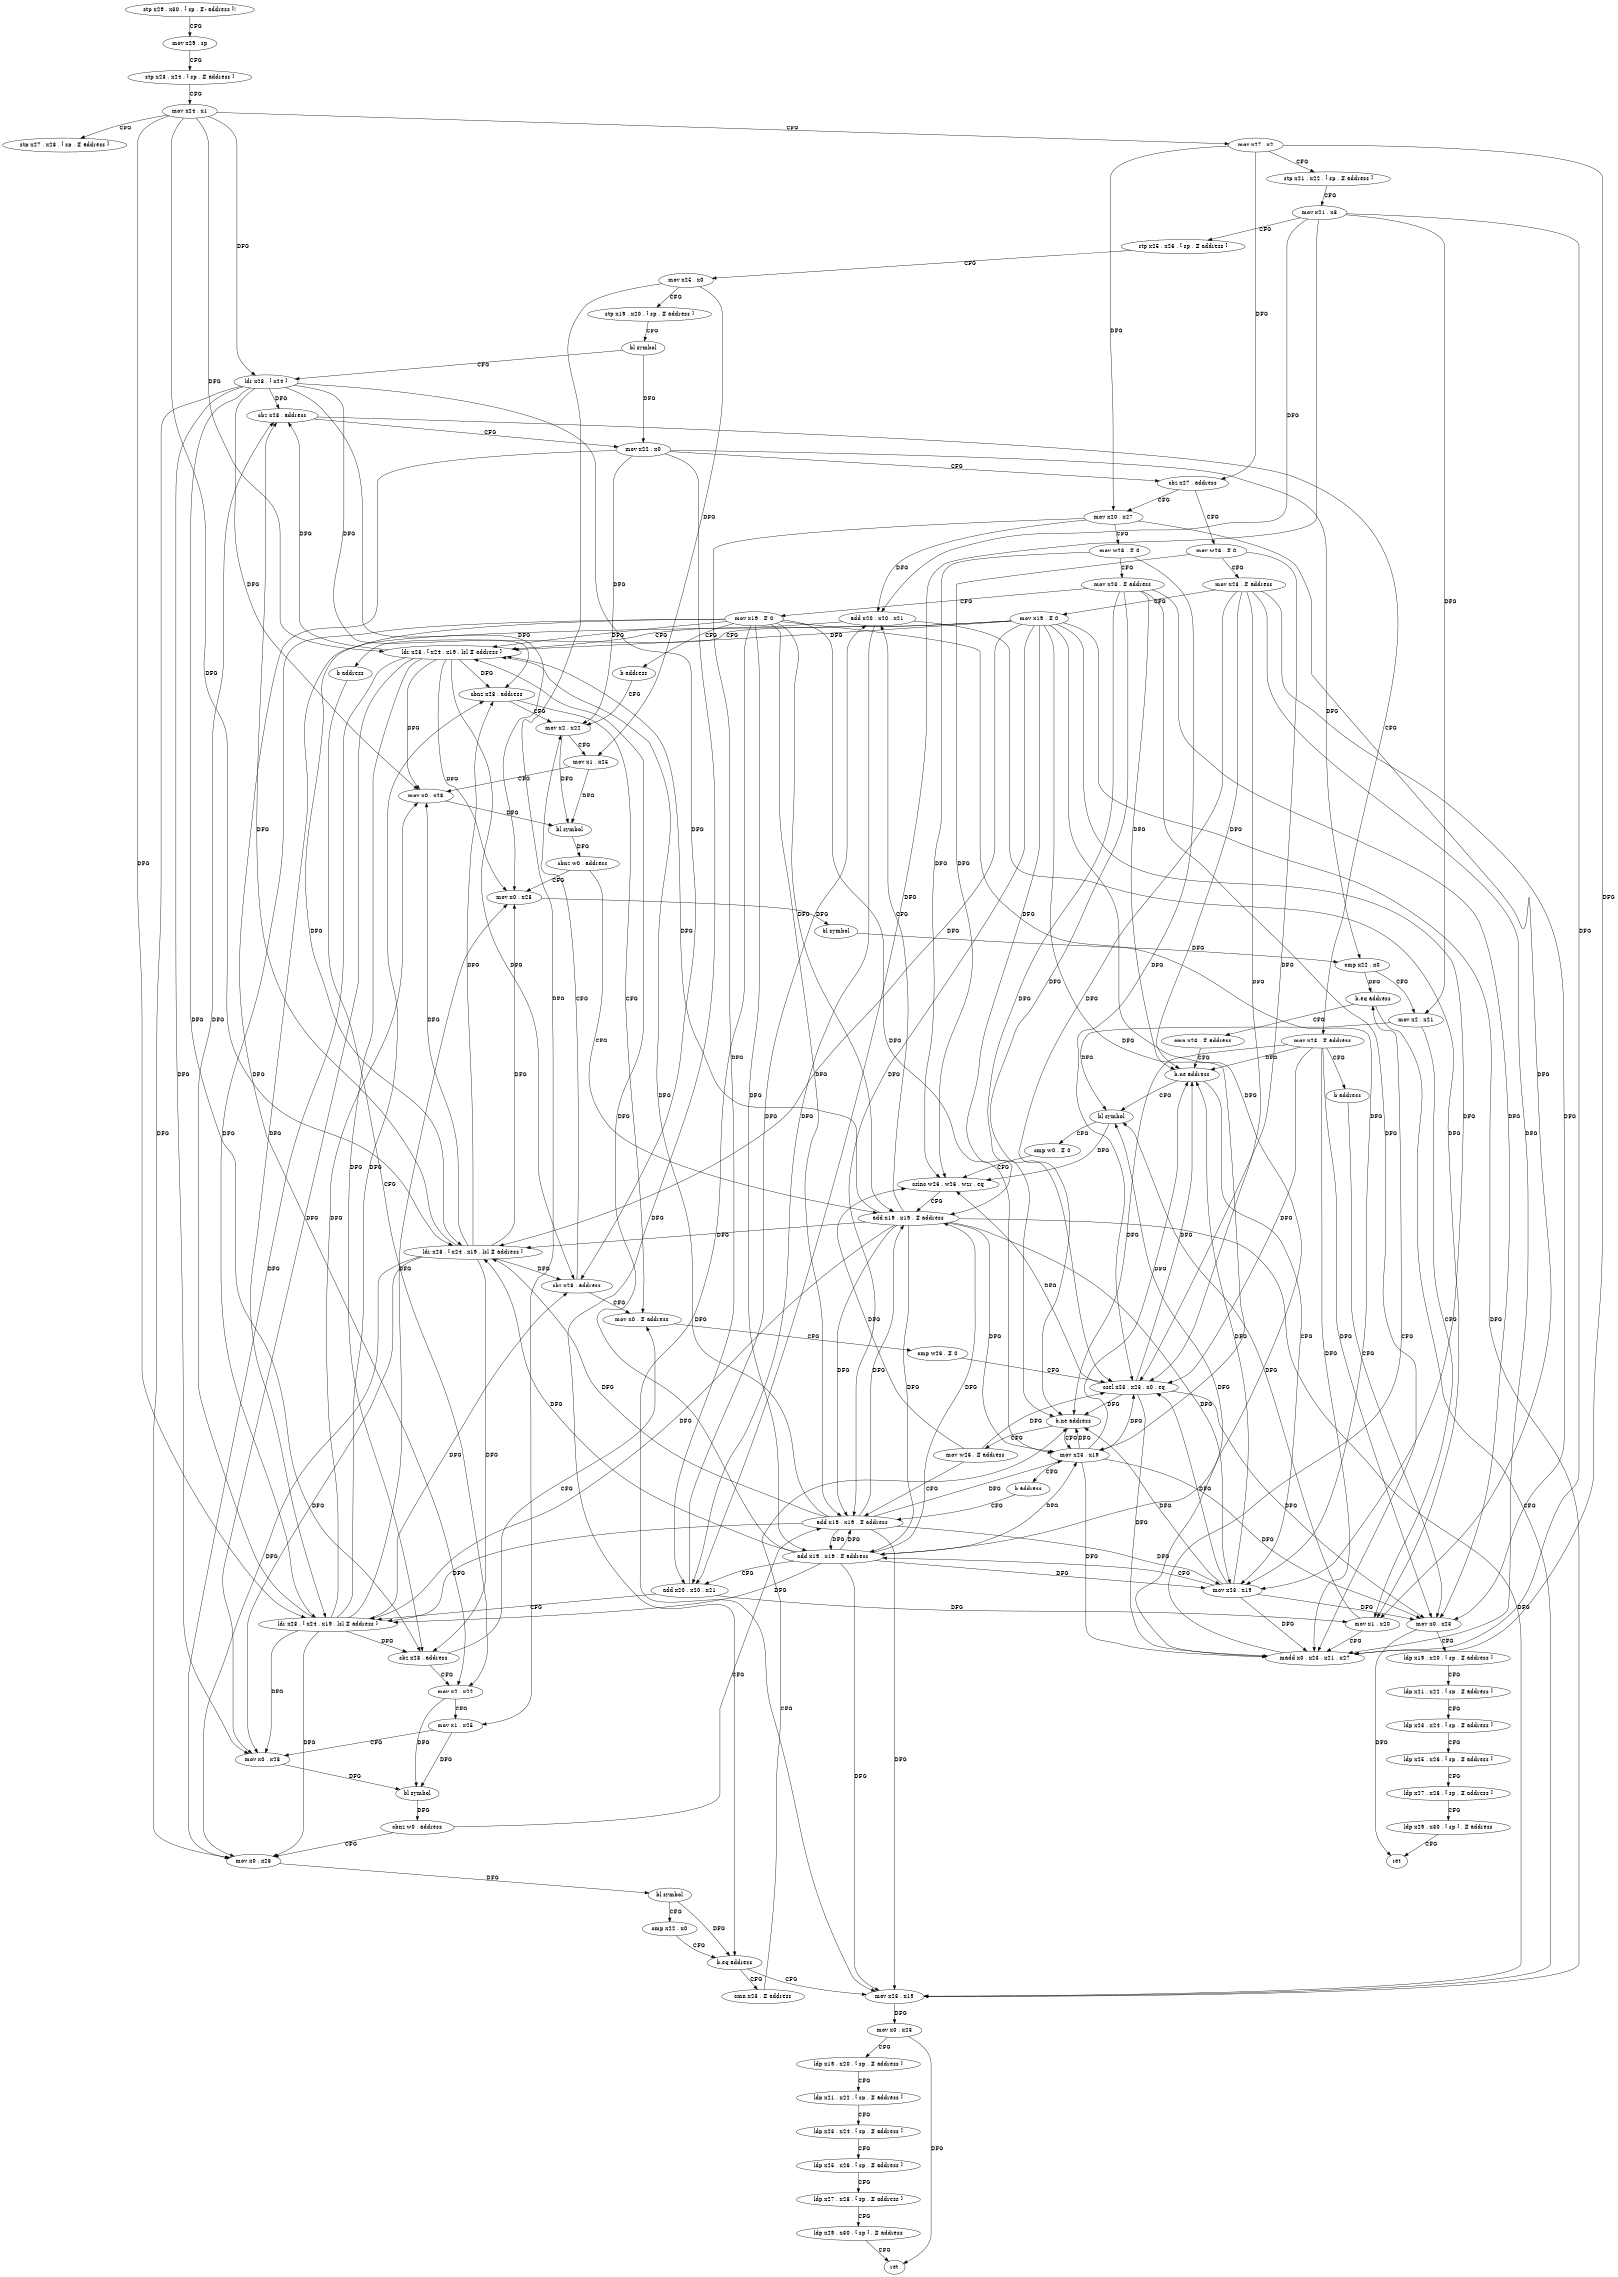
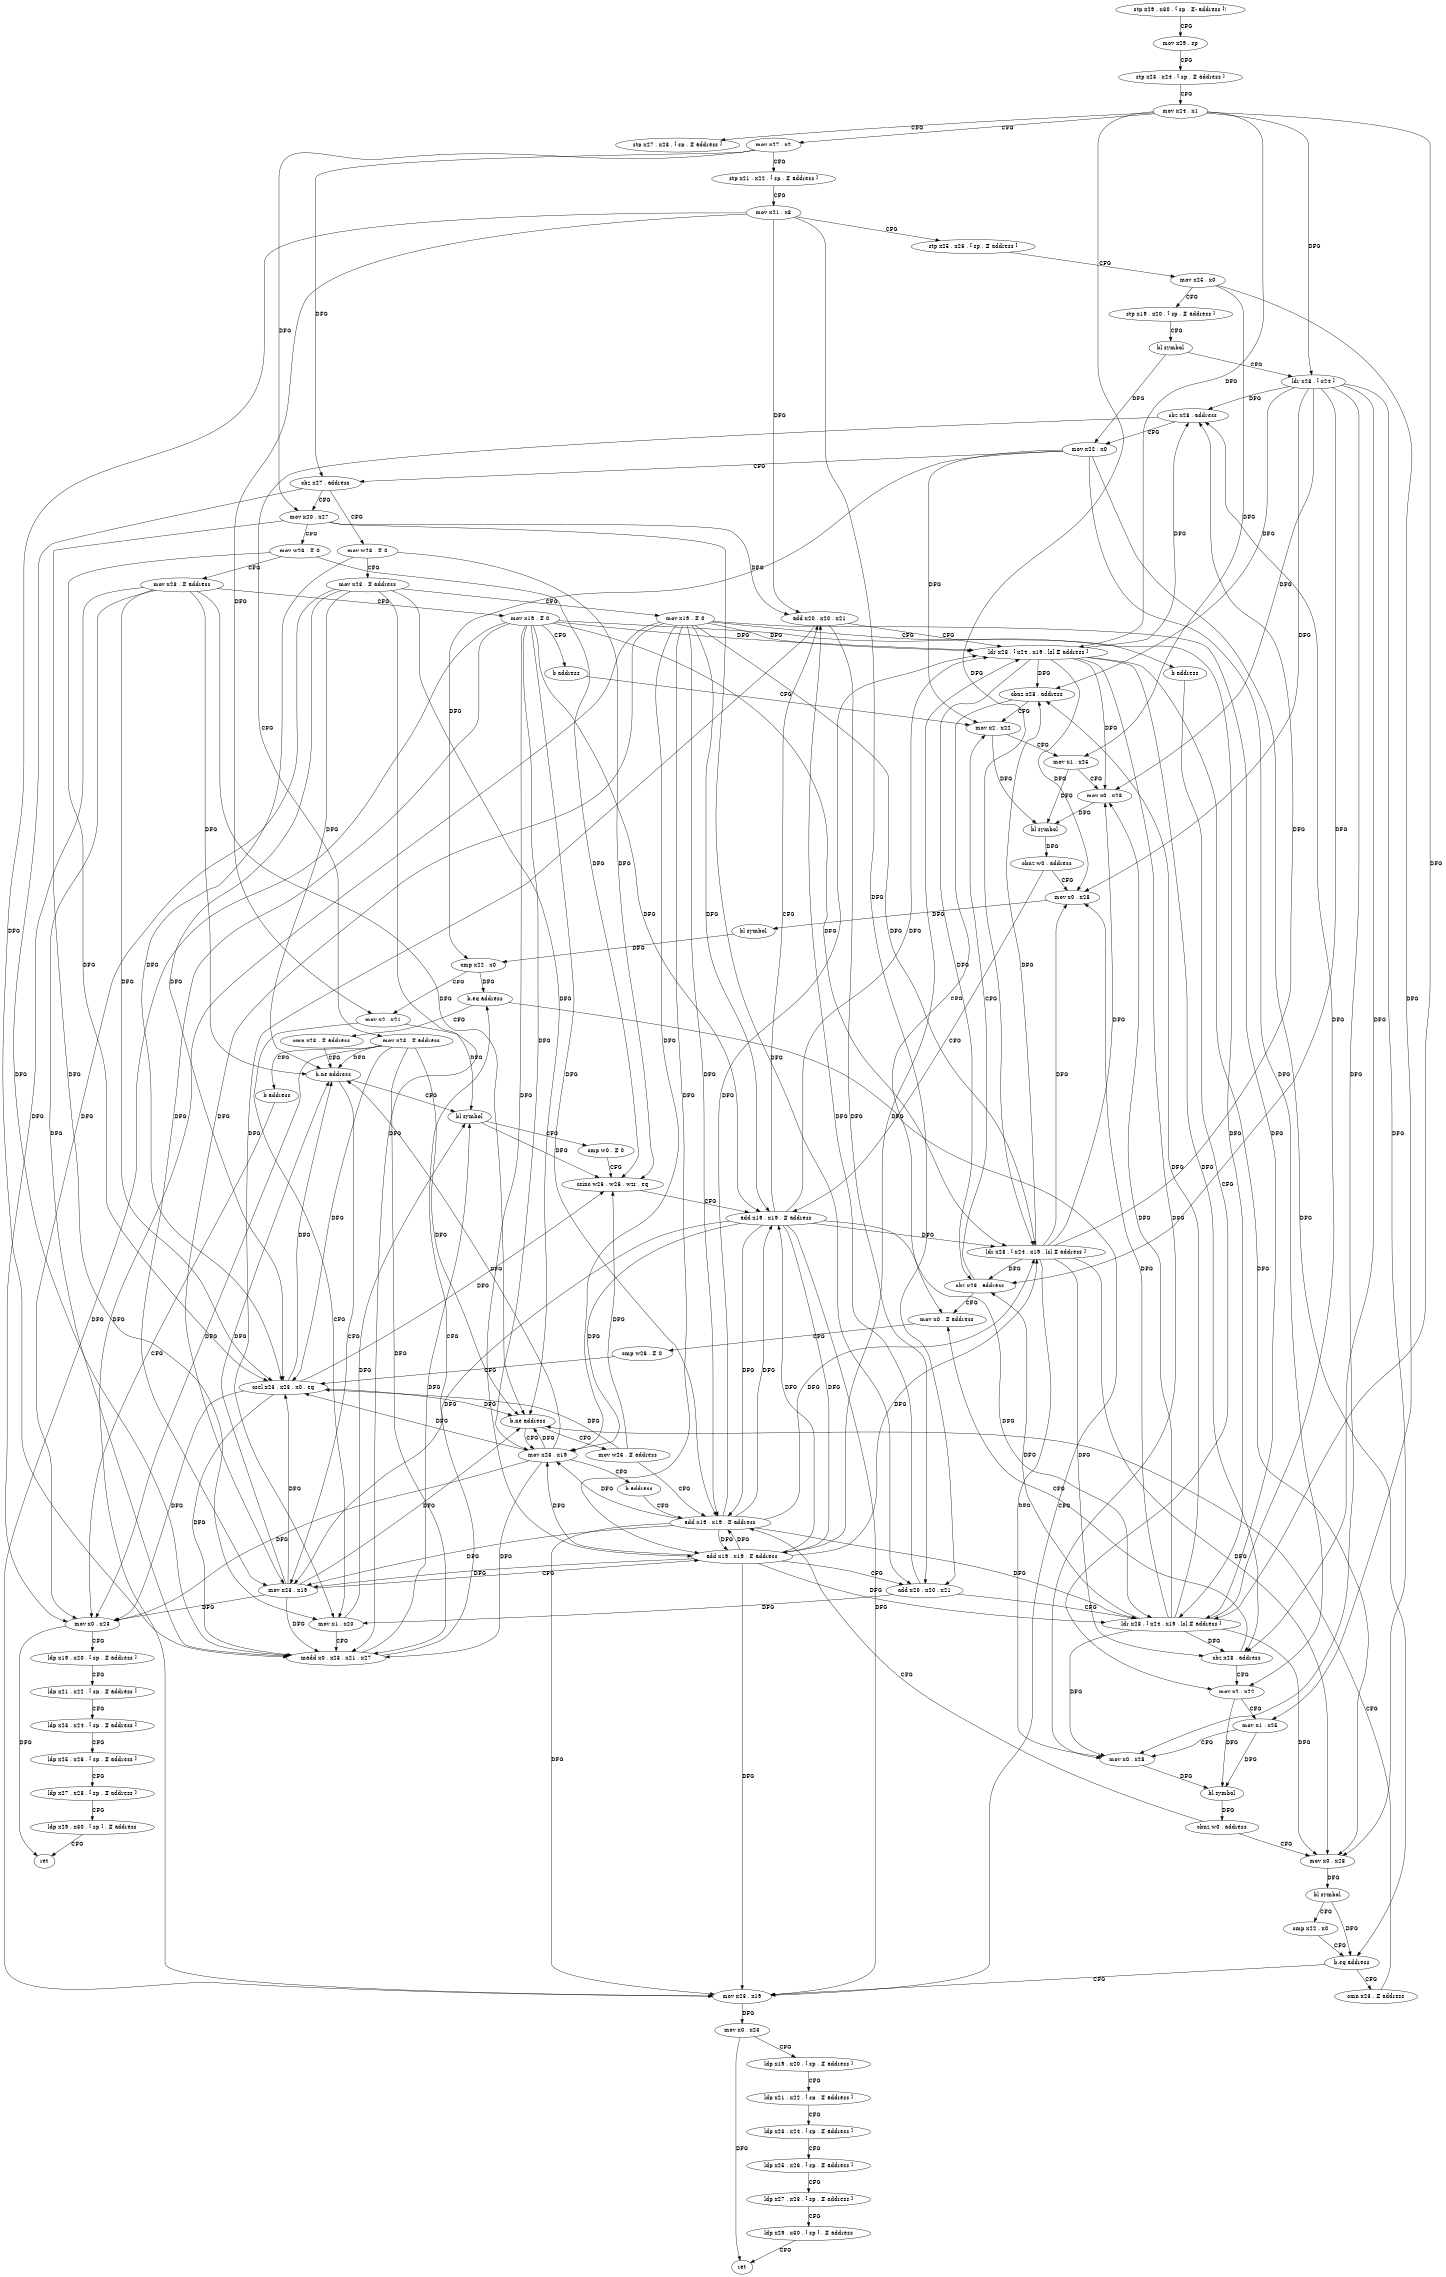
(1603, 830) -> (15, 1022)
